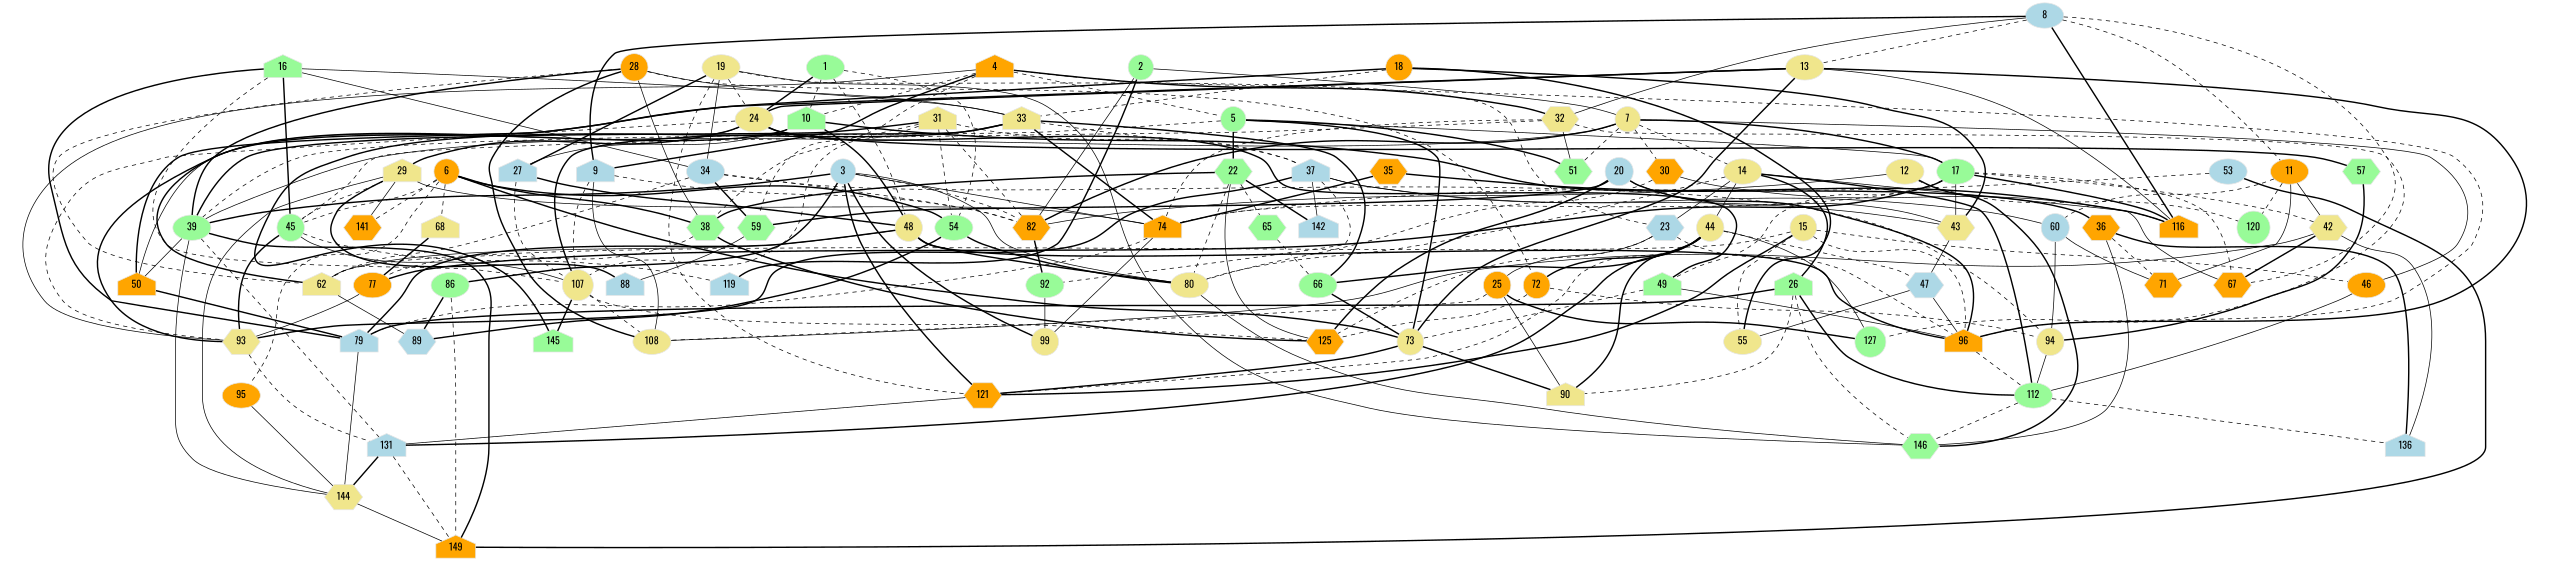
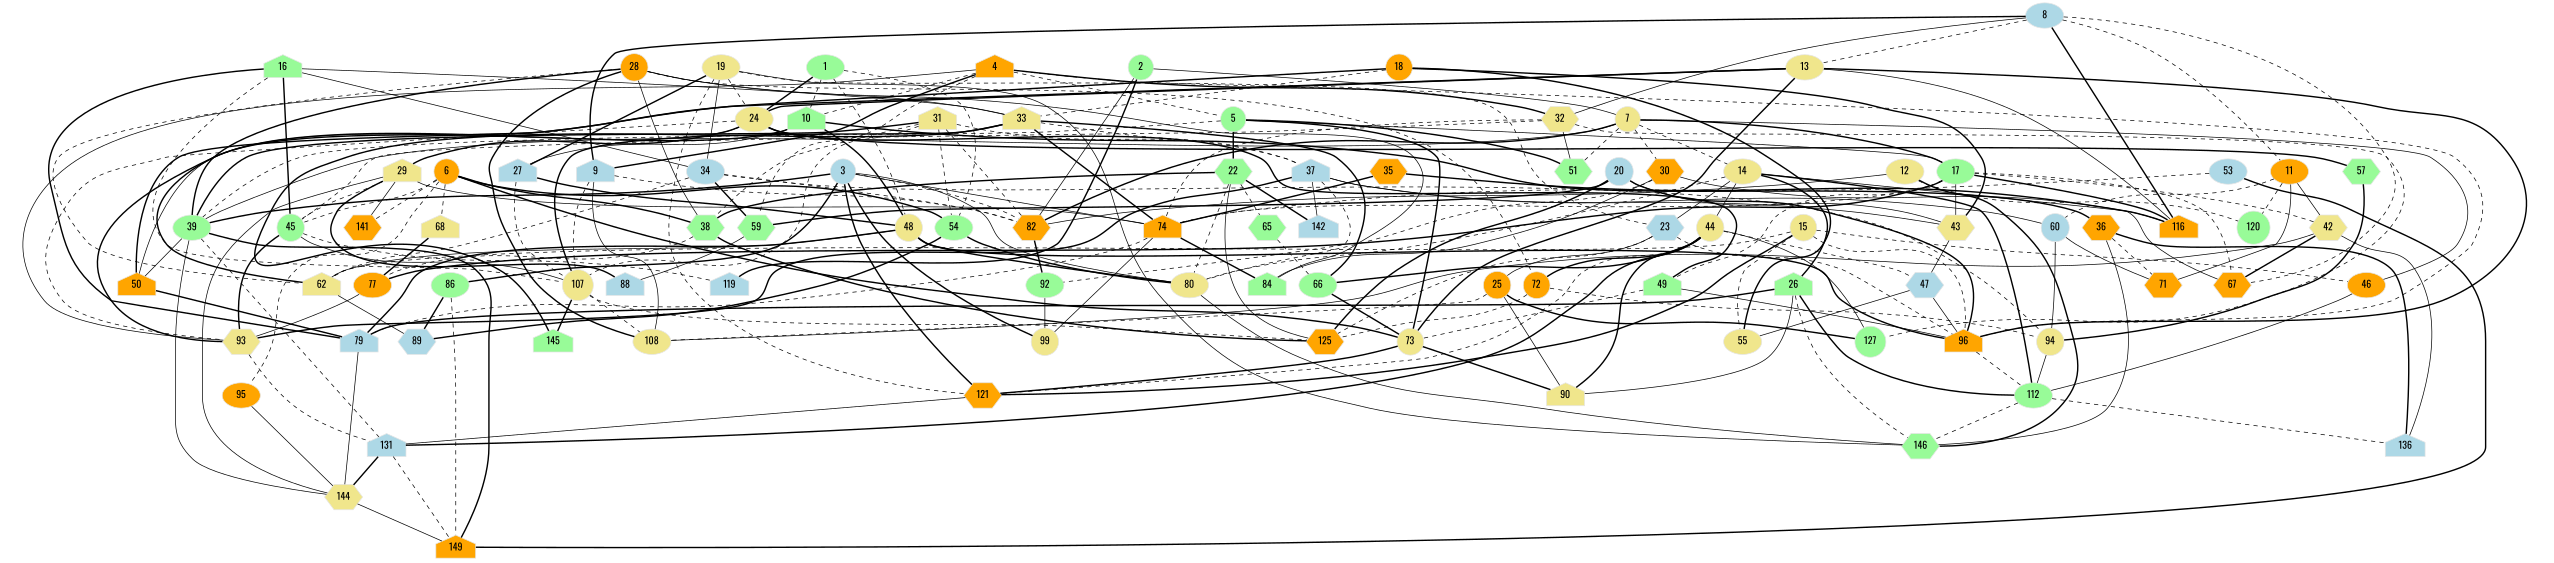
none -> (1267, 285)
(1712, 378) -> (1712, 378)
